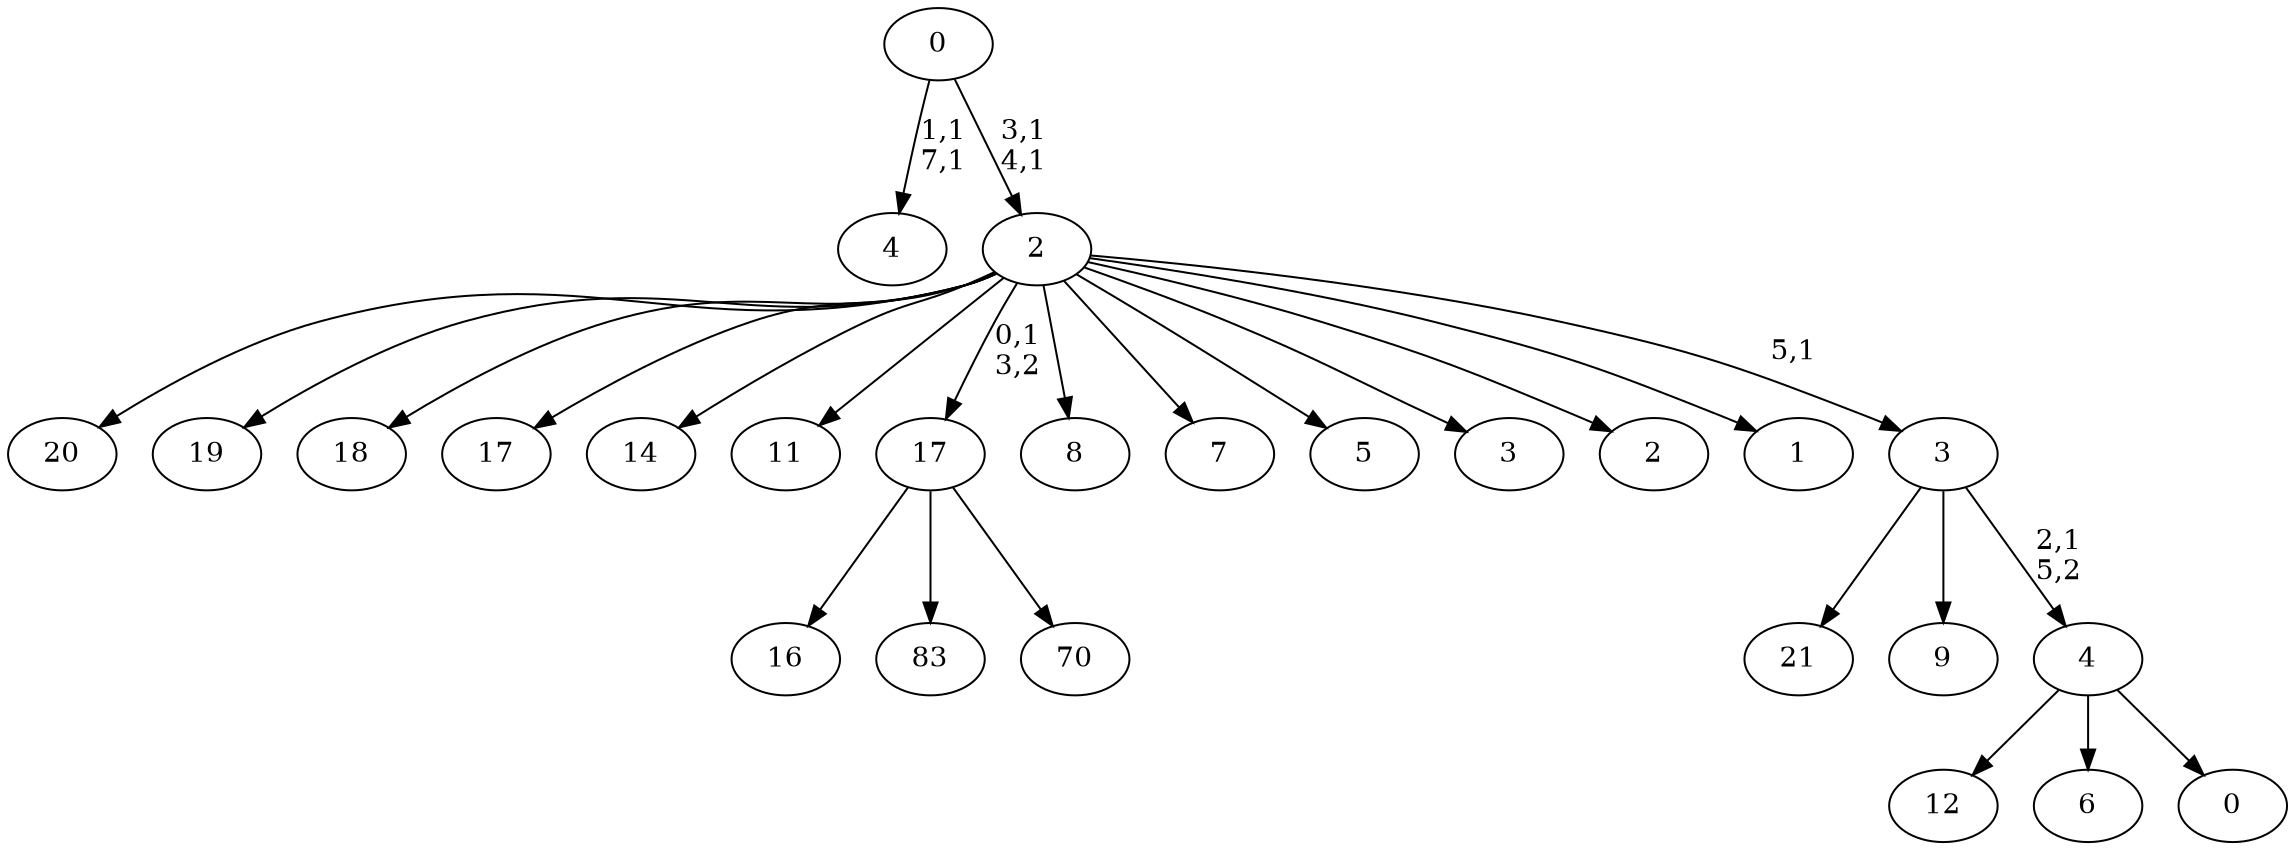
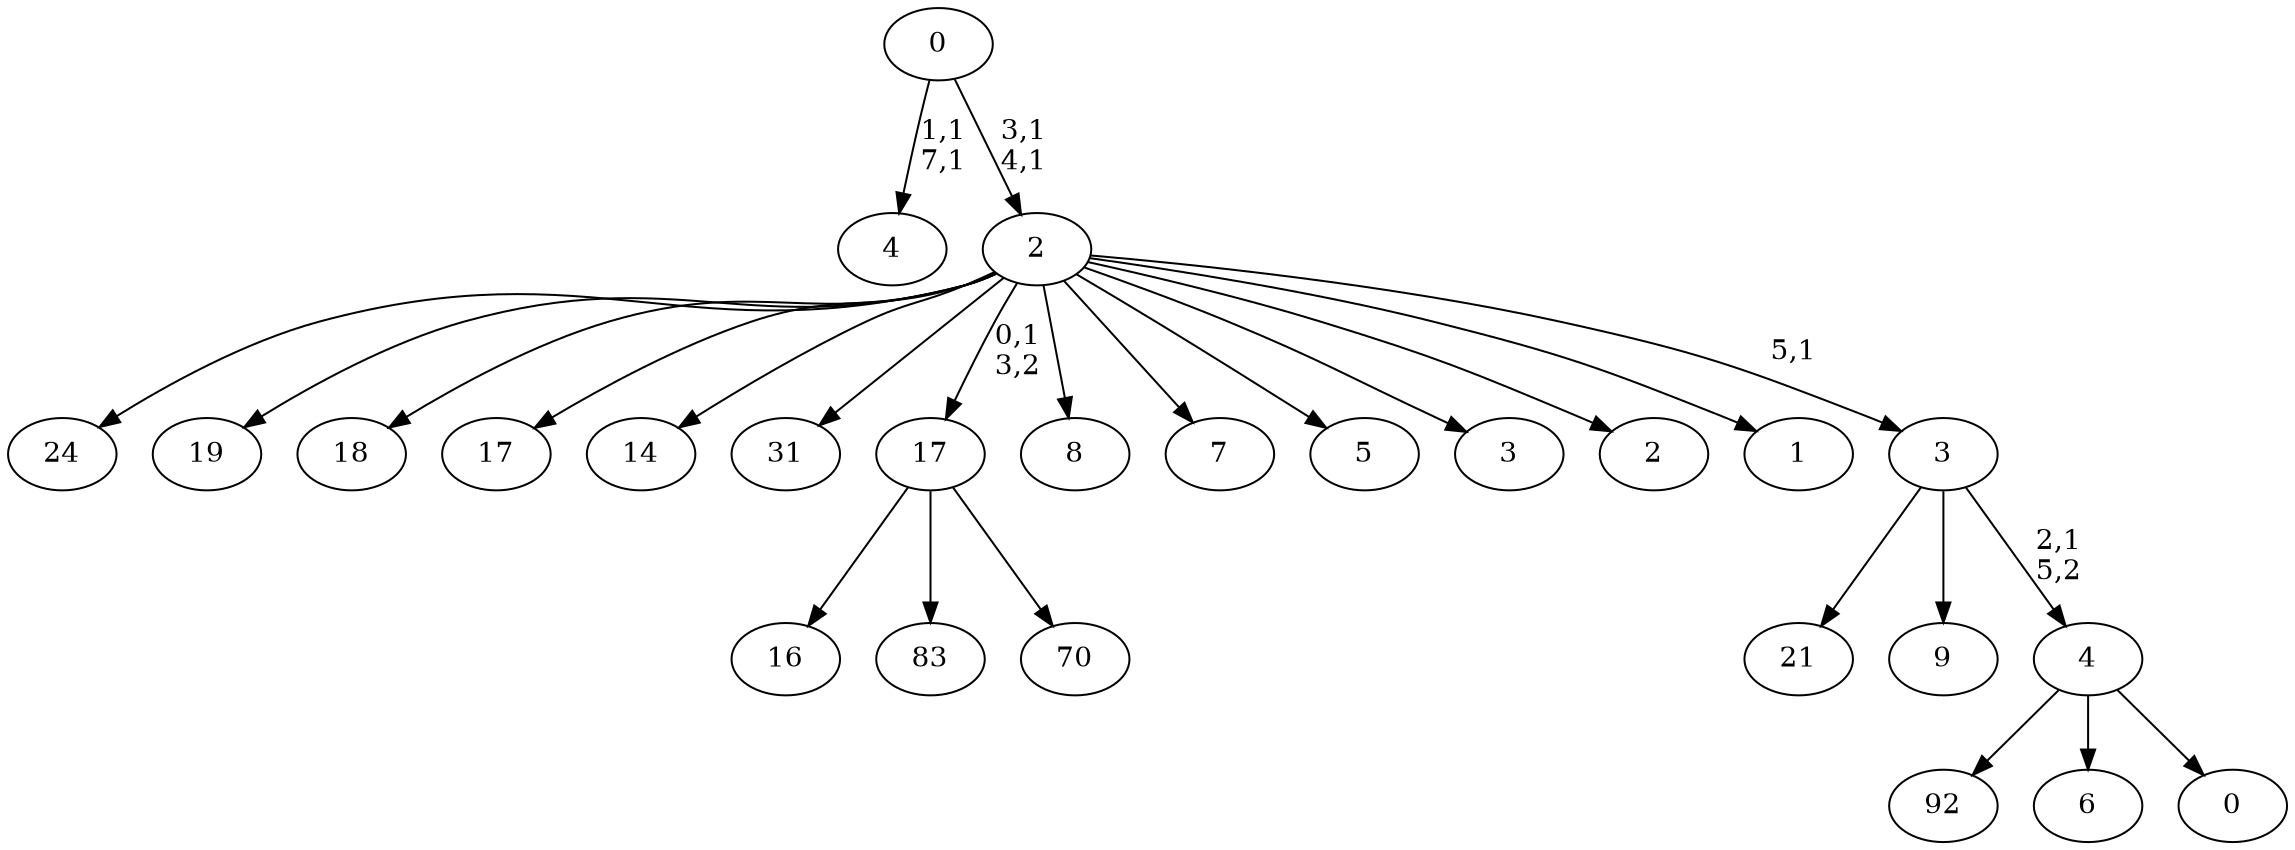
(62, 454) -> (62, 454)
(786, 454) -> (786, 454)
(1943, 806) -> (1943, 806)
